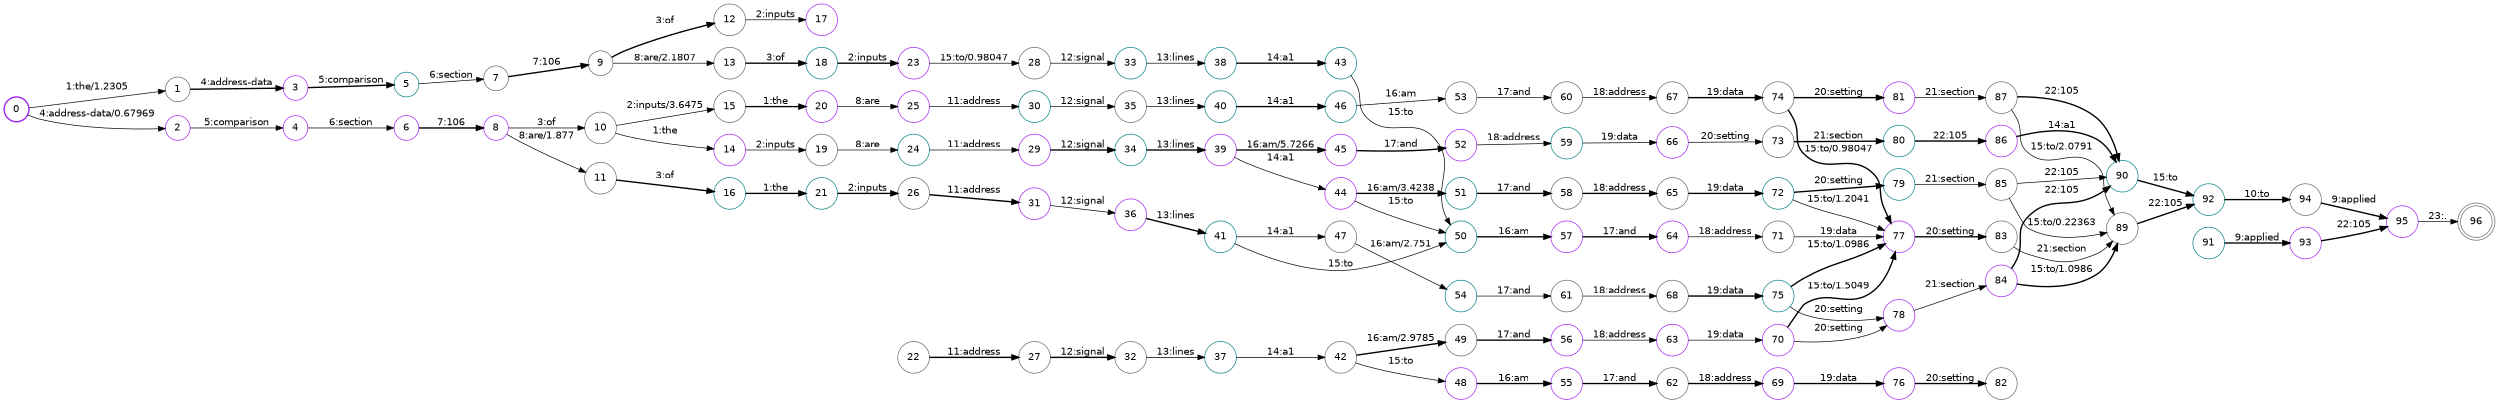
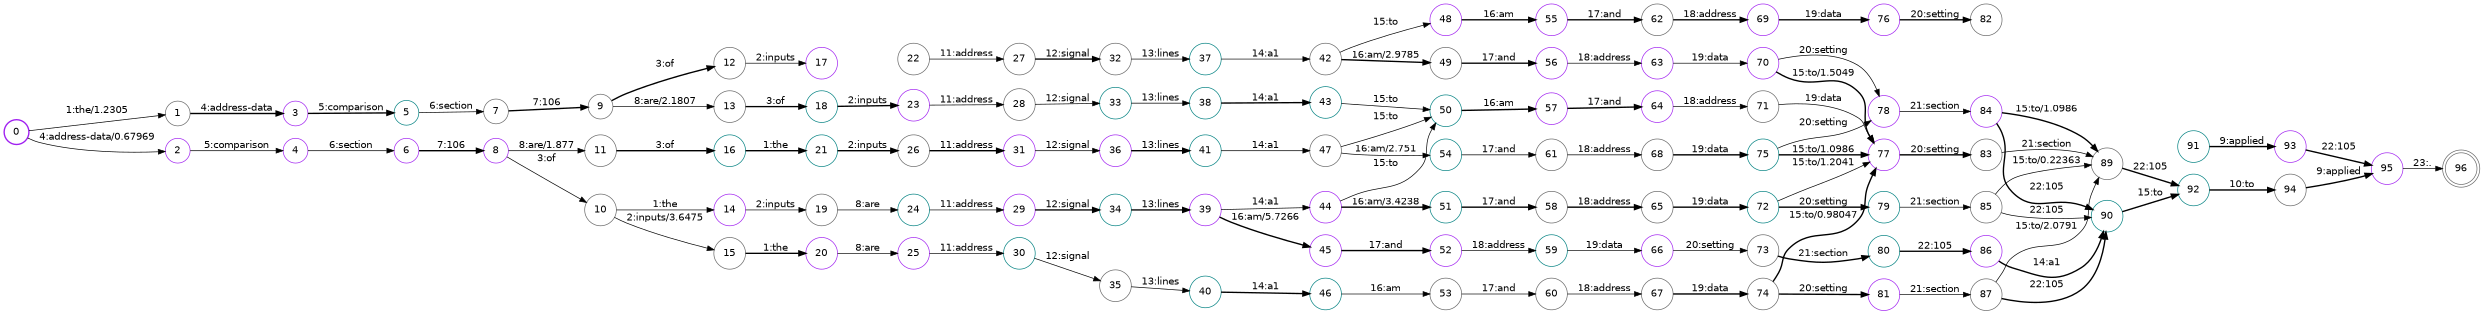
(974, 58) -> (967, 100)
(1337, 270) -> (1383, 134)
(971, 357) -> (963, 59)
